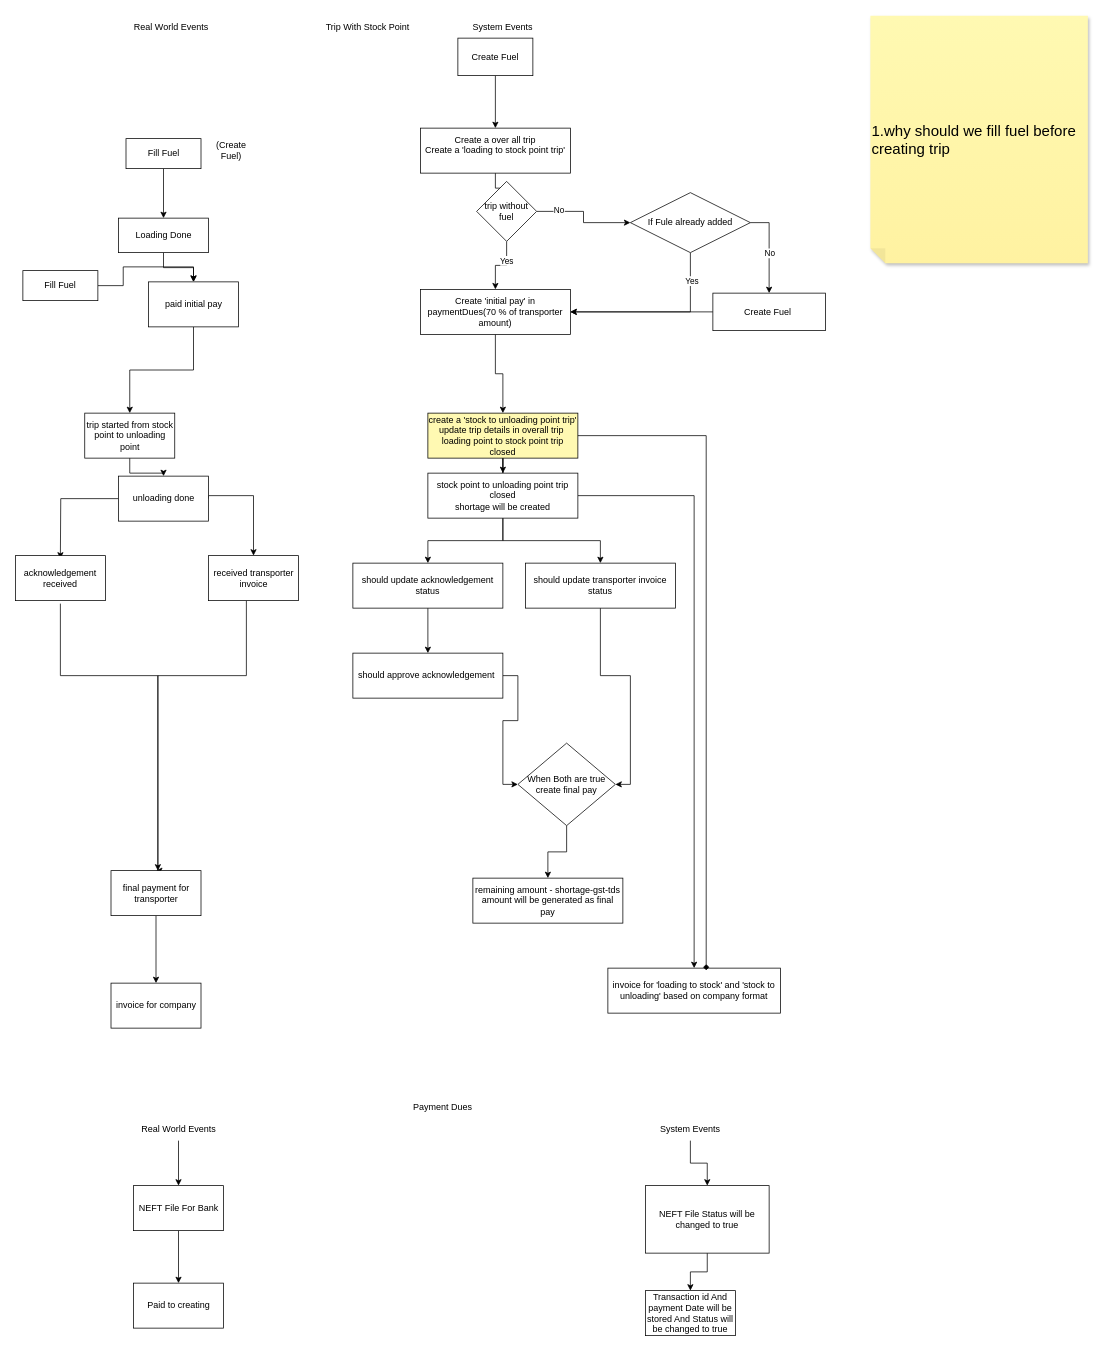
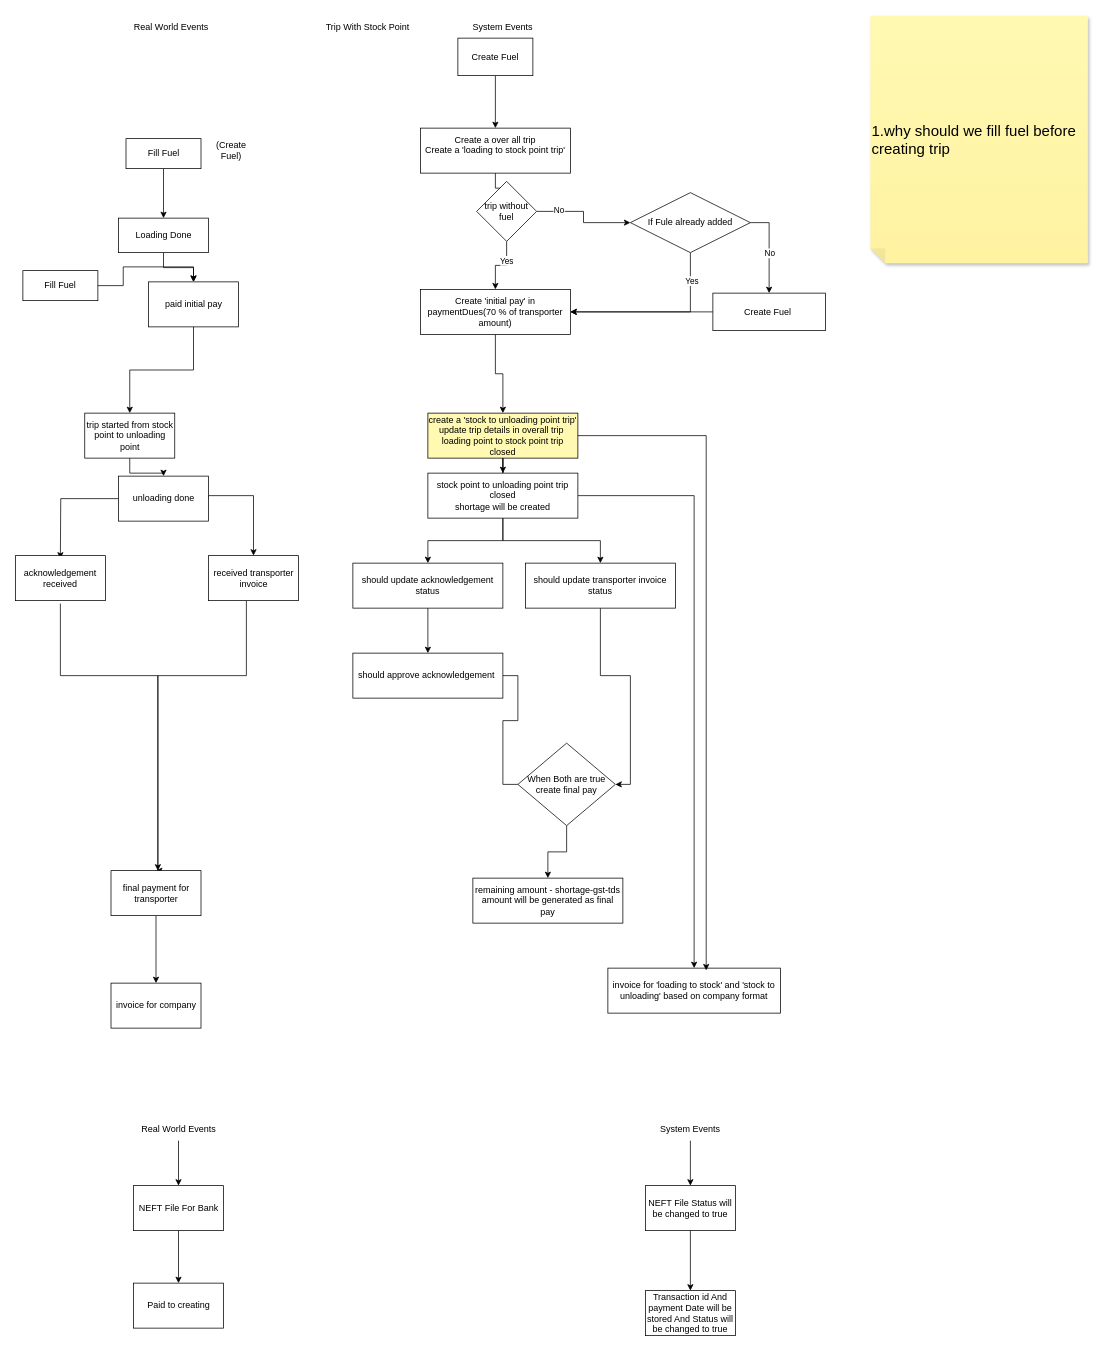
(511, 784) -> (513, 784)
(706, 963) -> (706, 963)
(443, 1107) -> none
(707, 1219) -> (690, 1208)
